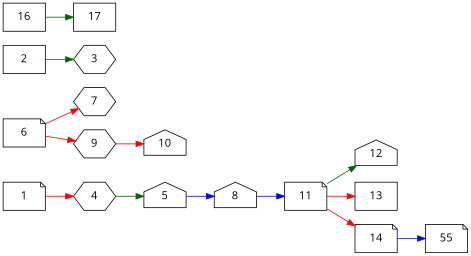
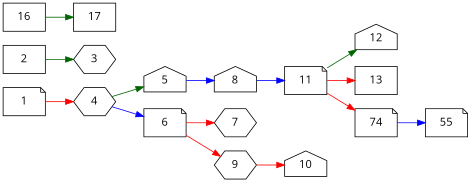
none -> (124, 110)
(376, 238) -> (376, 123)
